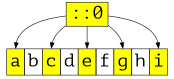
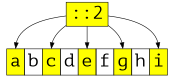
(87, 14) -> (87, 14)
